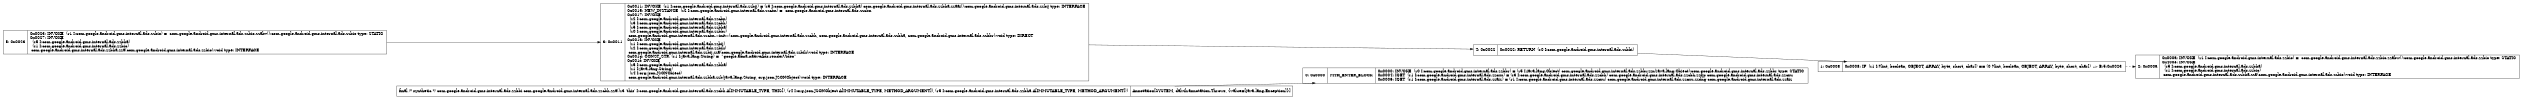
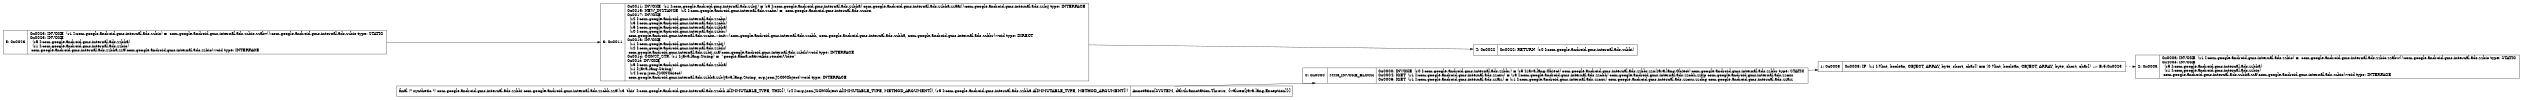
(48, 38) -> (48, 38)
(1741, 57) -> (1812, 70)
(1351, 75) -> (1352, 75)
